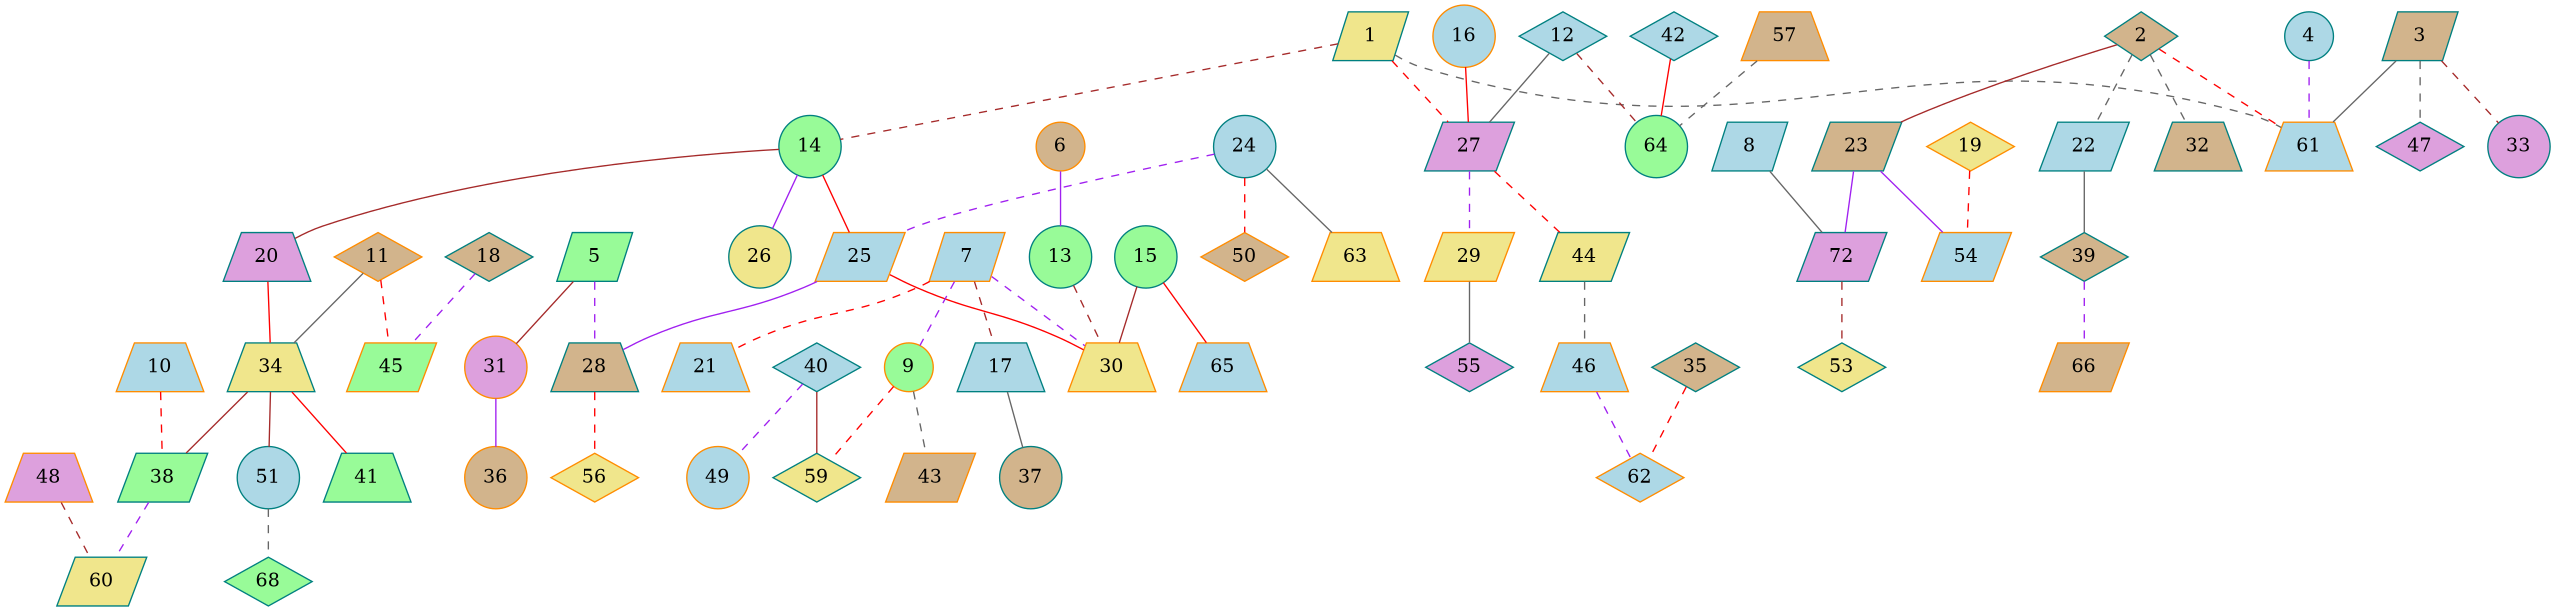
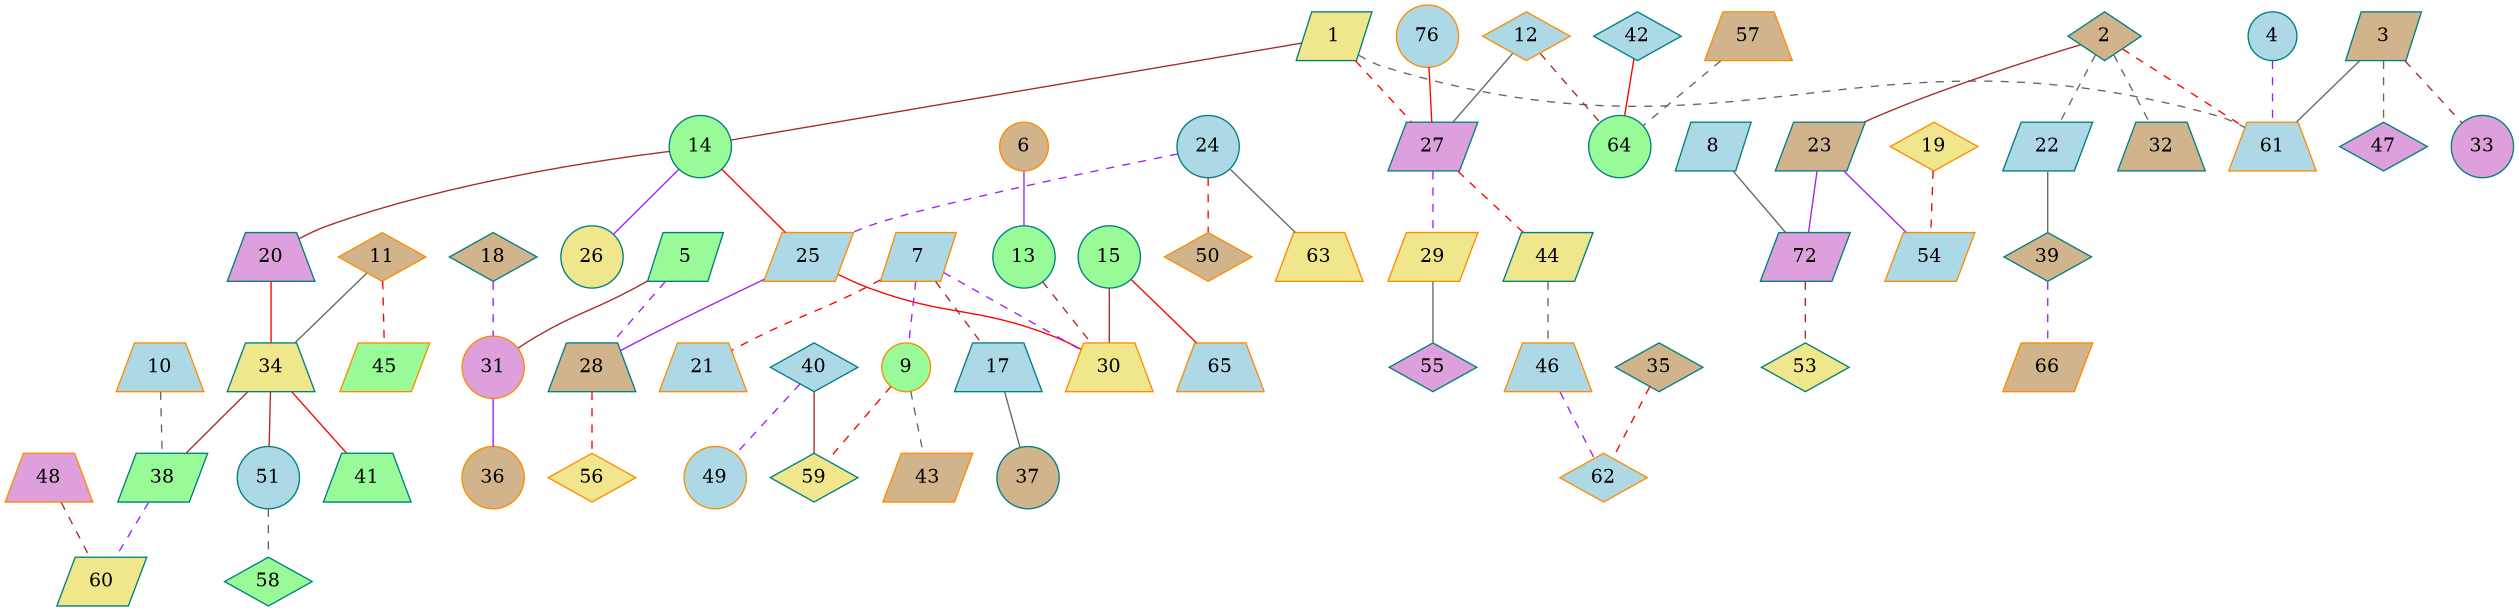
(1464, 36) -> (1428, 36)
(1563, 36) -> (1526, 36)
(1089, 92) -> (1016, 92)
(444, 308) -> (493, 309)
(161, 423) -> (161, 423)
(268, 582) -> (268, 582)
